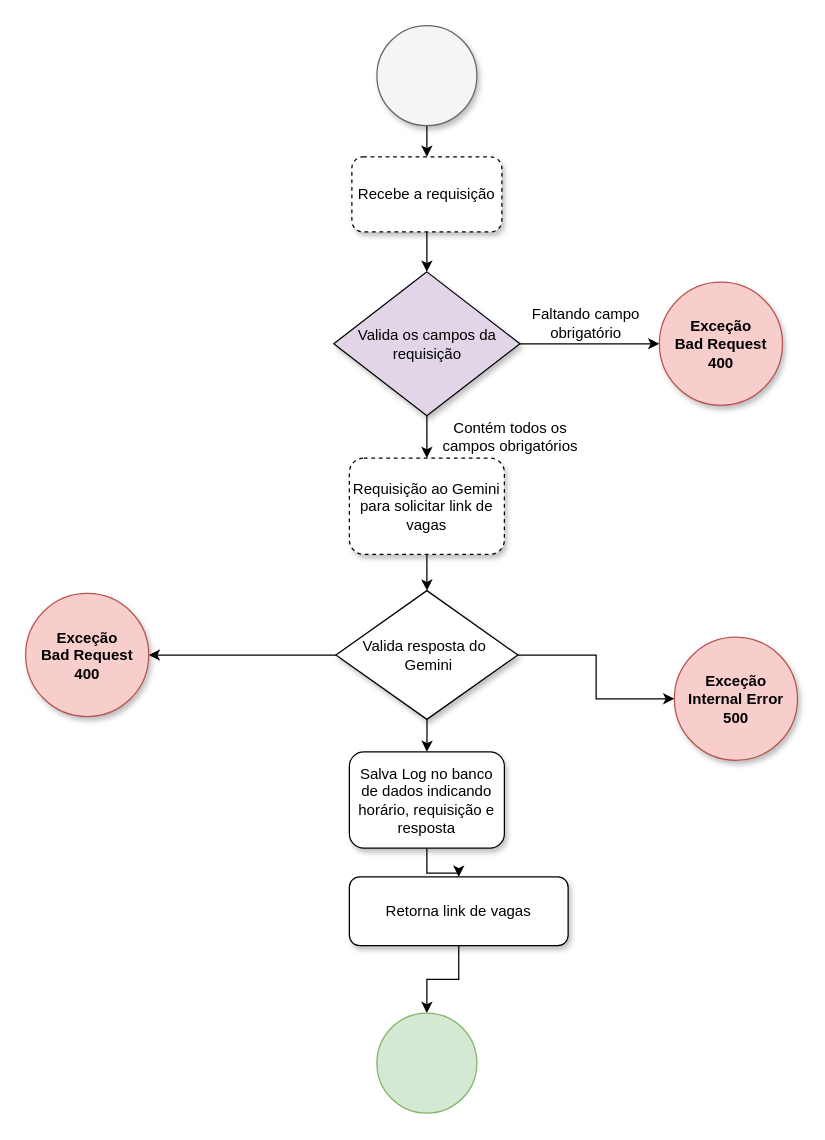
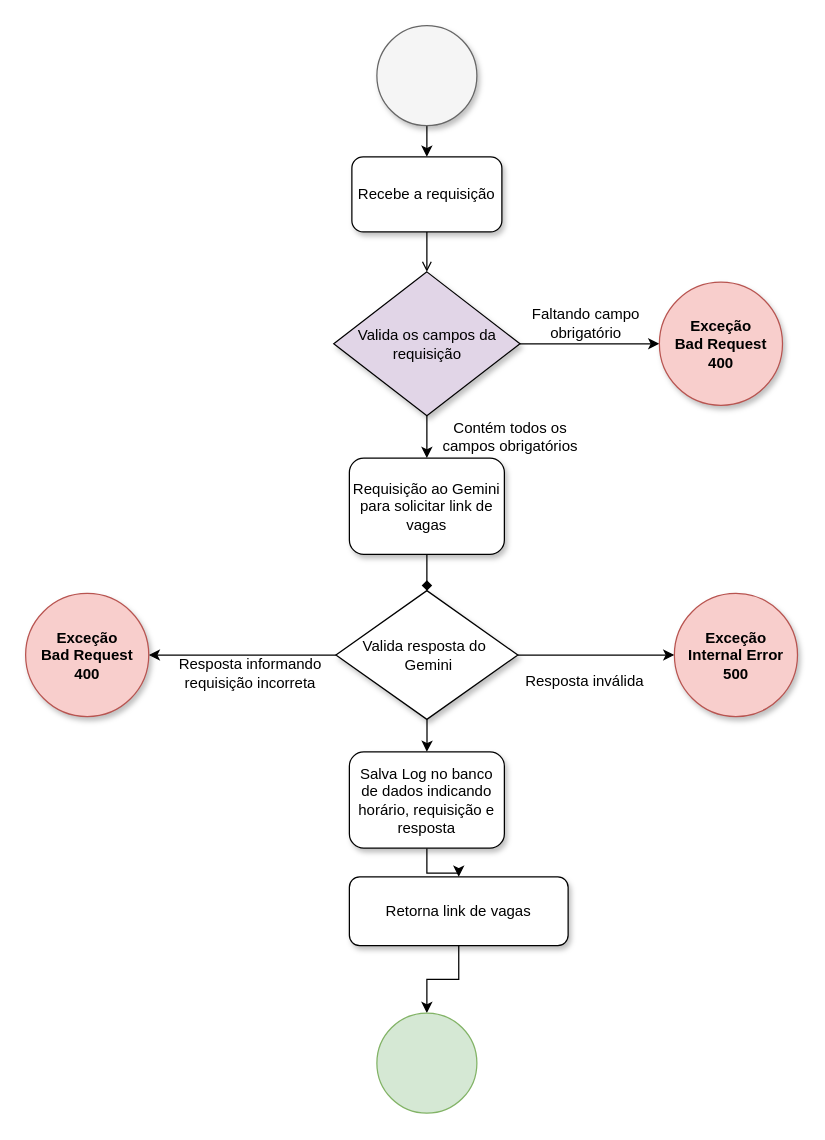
(427, 194) -> (427, 194)
(427, 262) -> (427, 263)
(427, 506) -> (427, 506)
(427, 581) -> (427, 579)
none -> (250, 673)
none -> (584, 682)
(736, 699) -> (736, 655)
